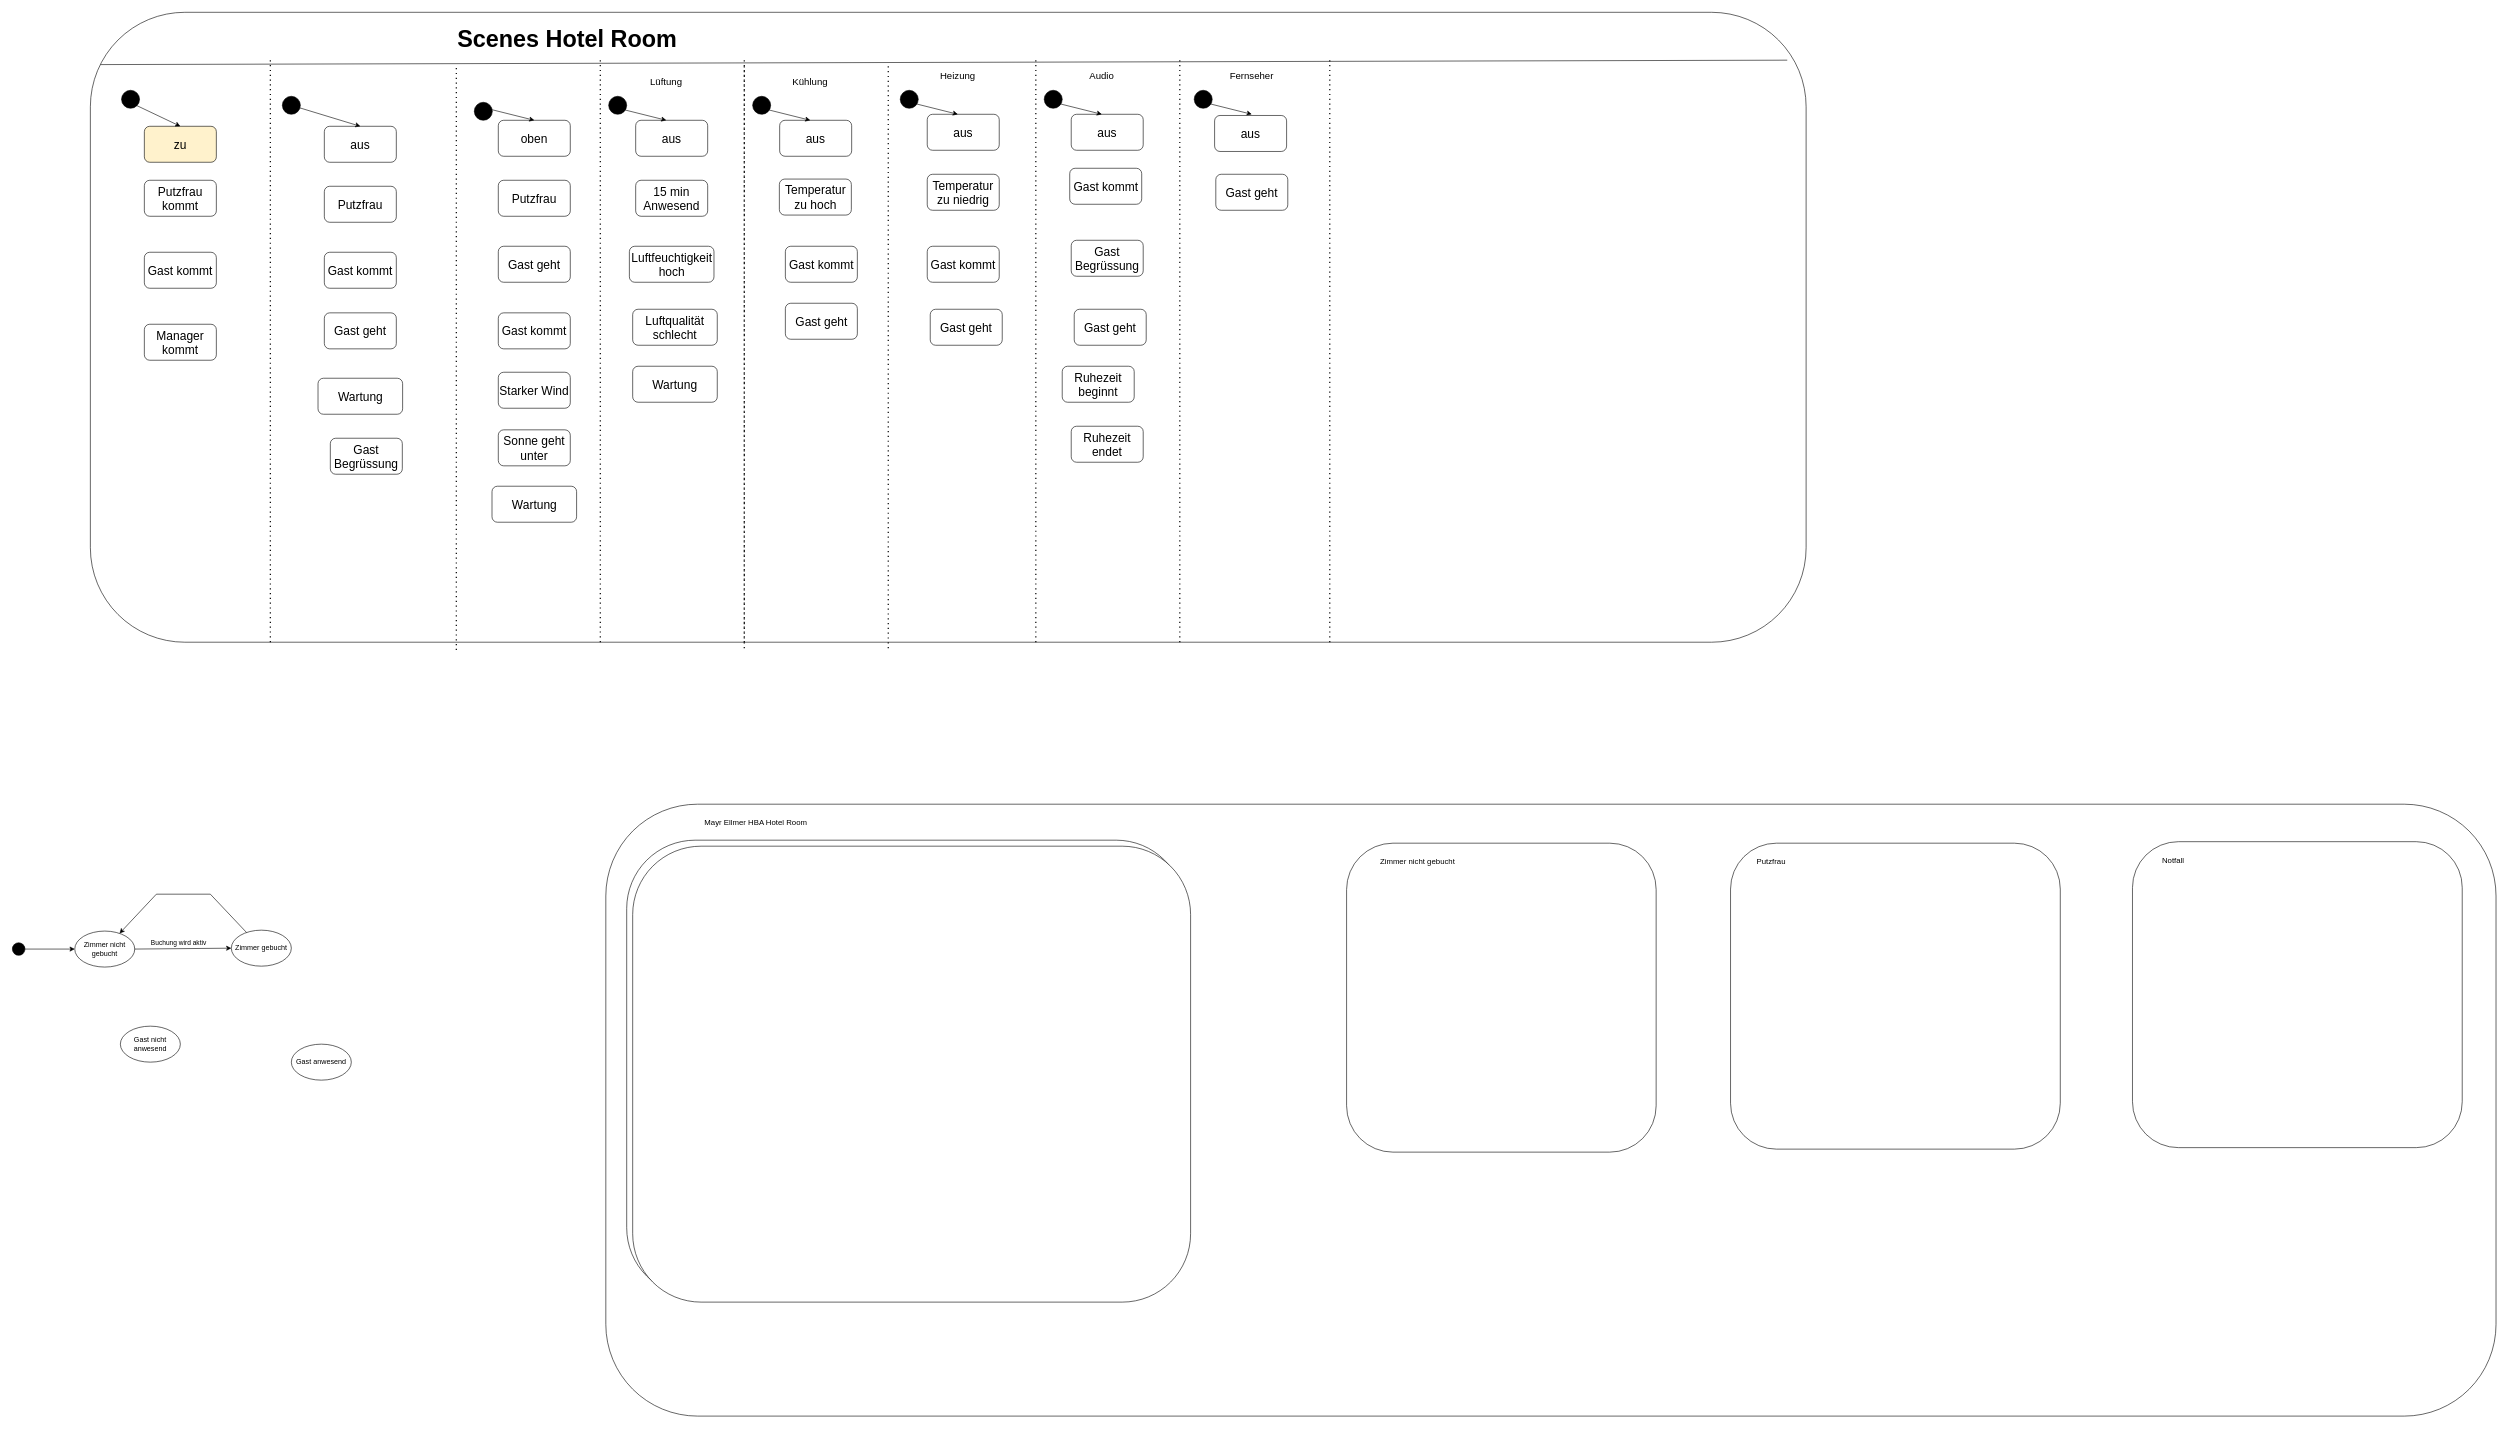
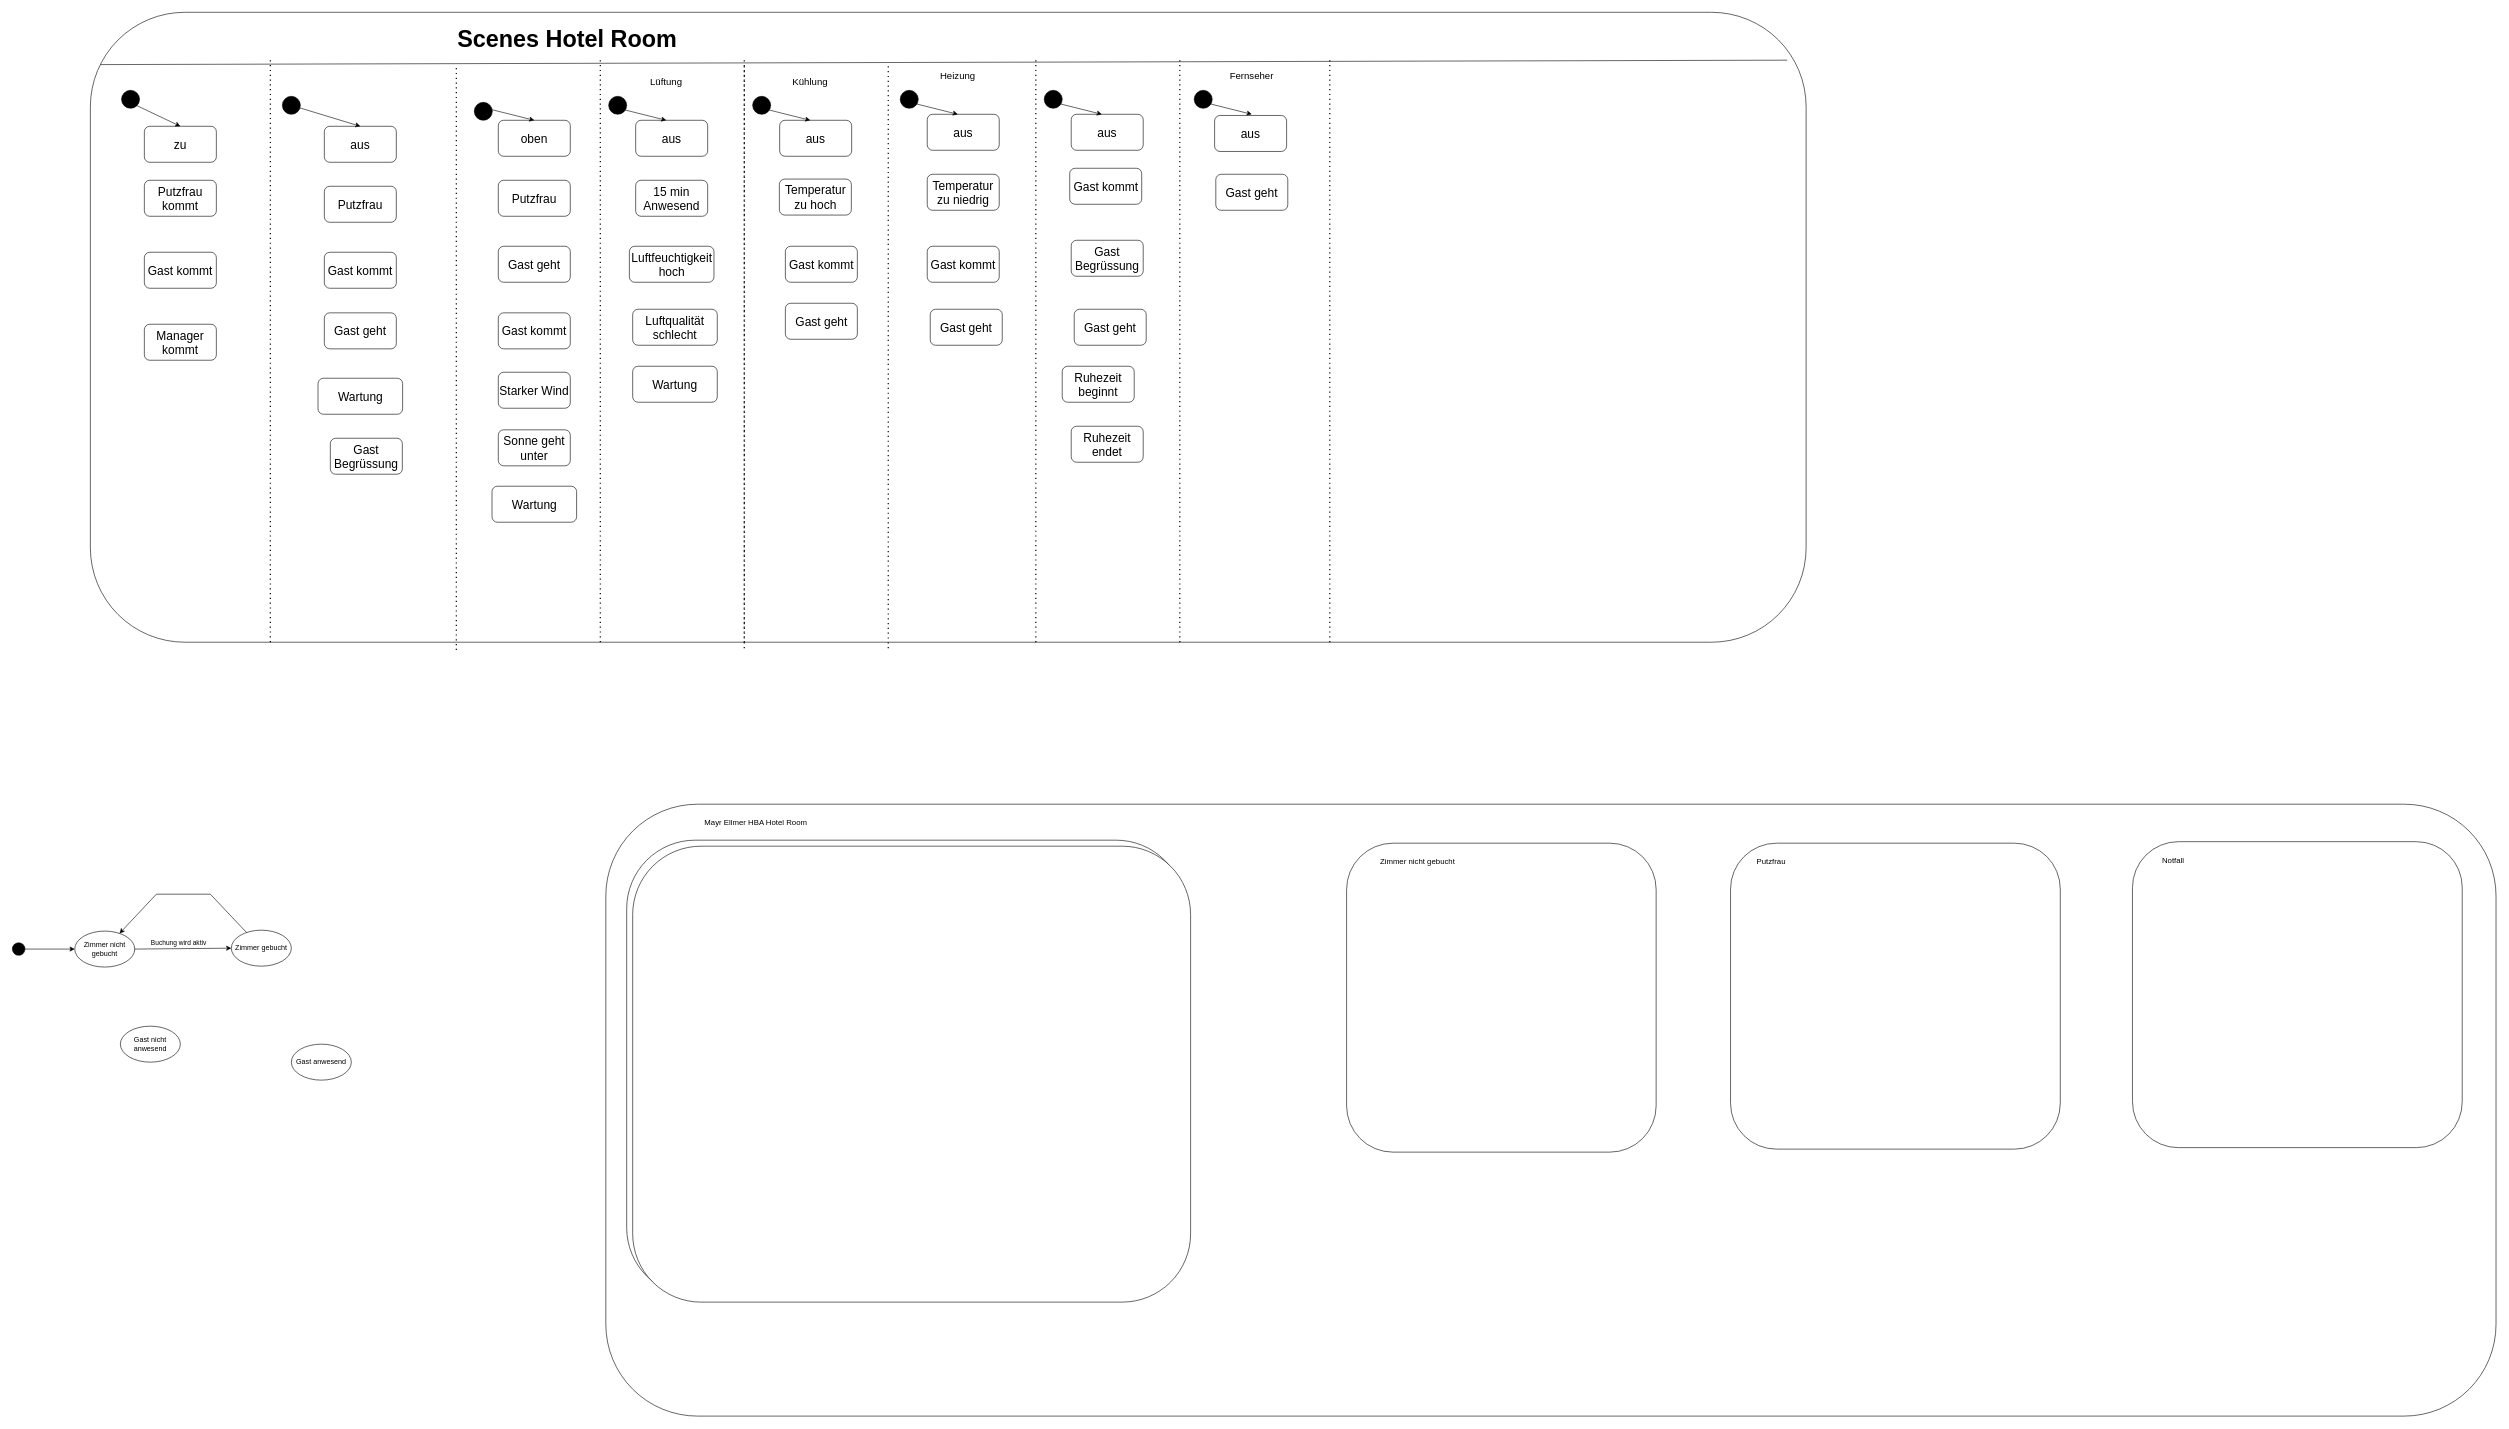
(1102, 75) -> none
(180, 144) -> (180, 144)
